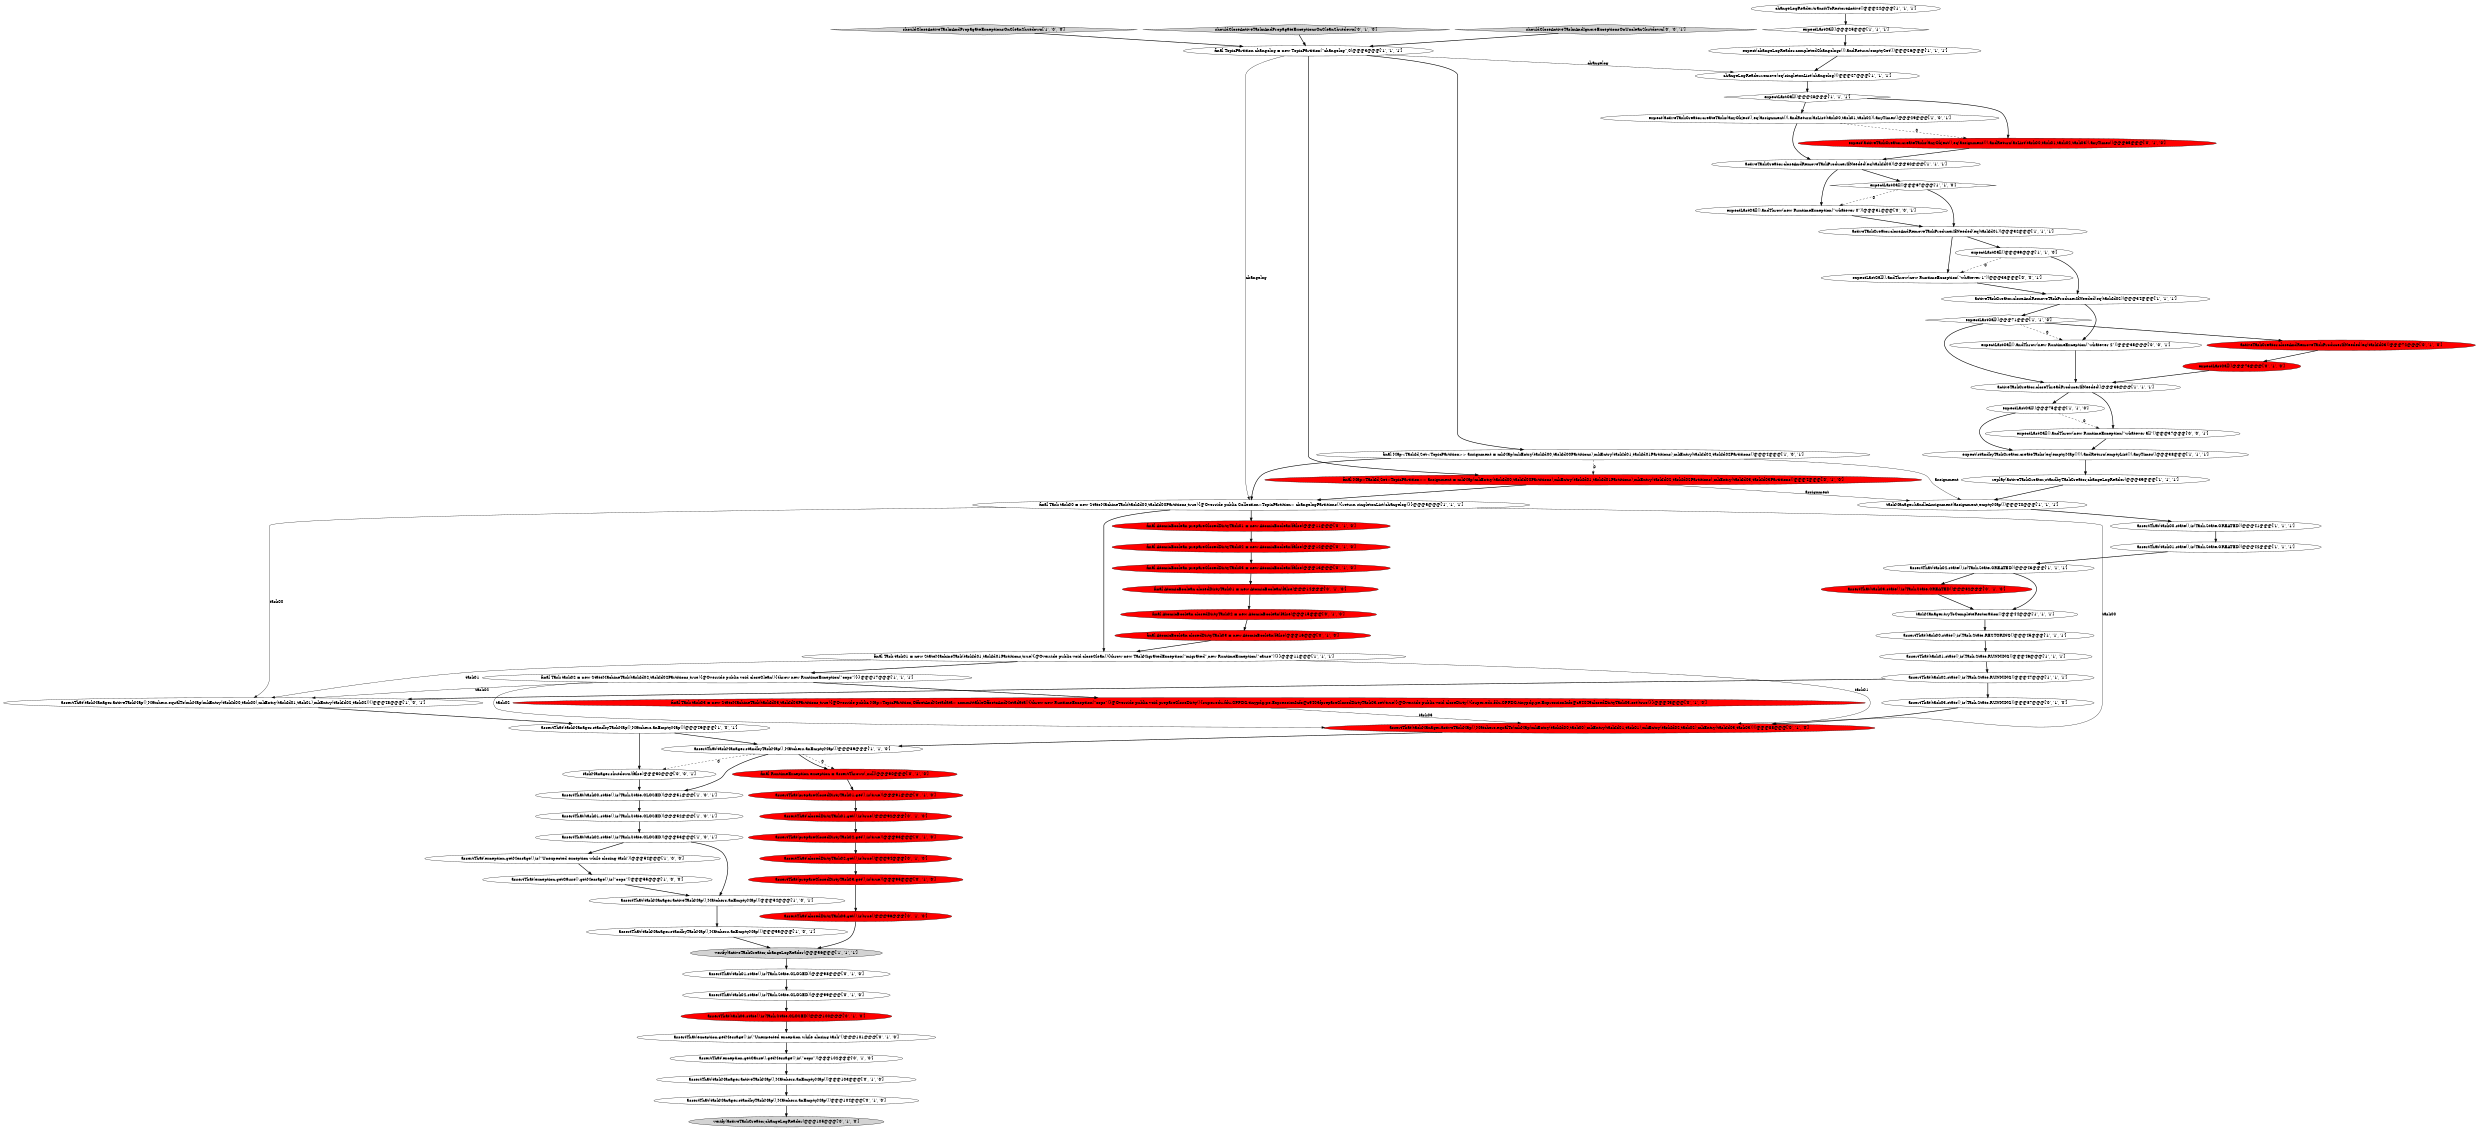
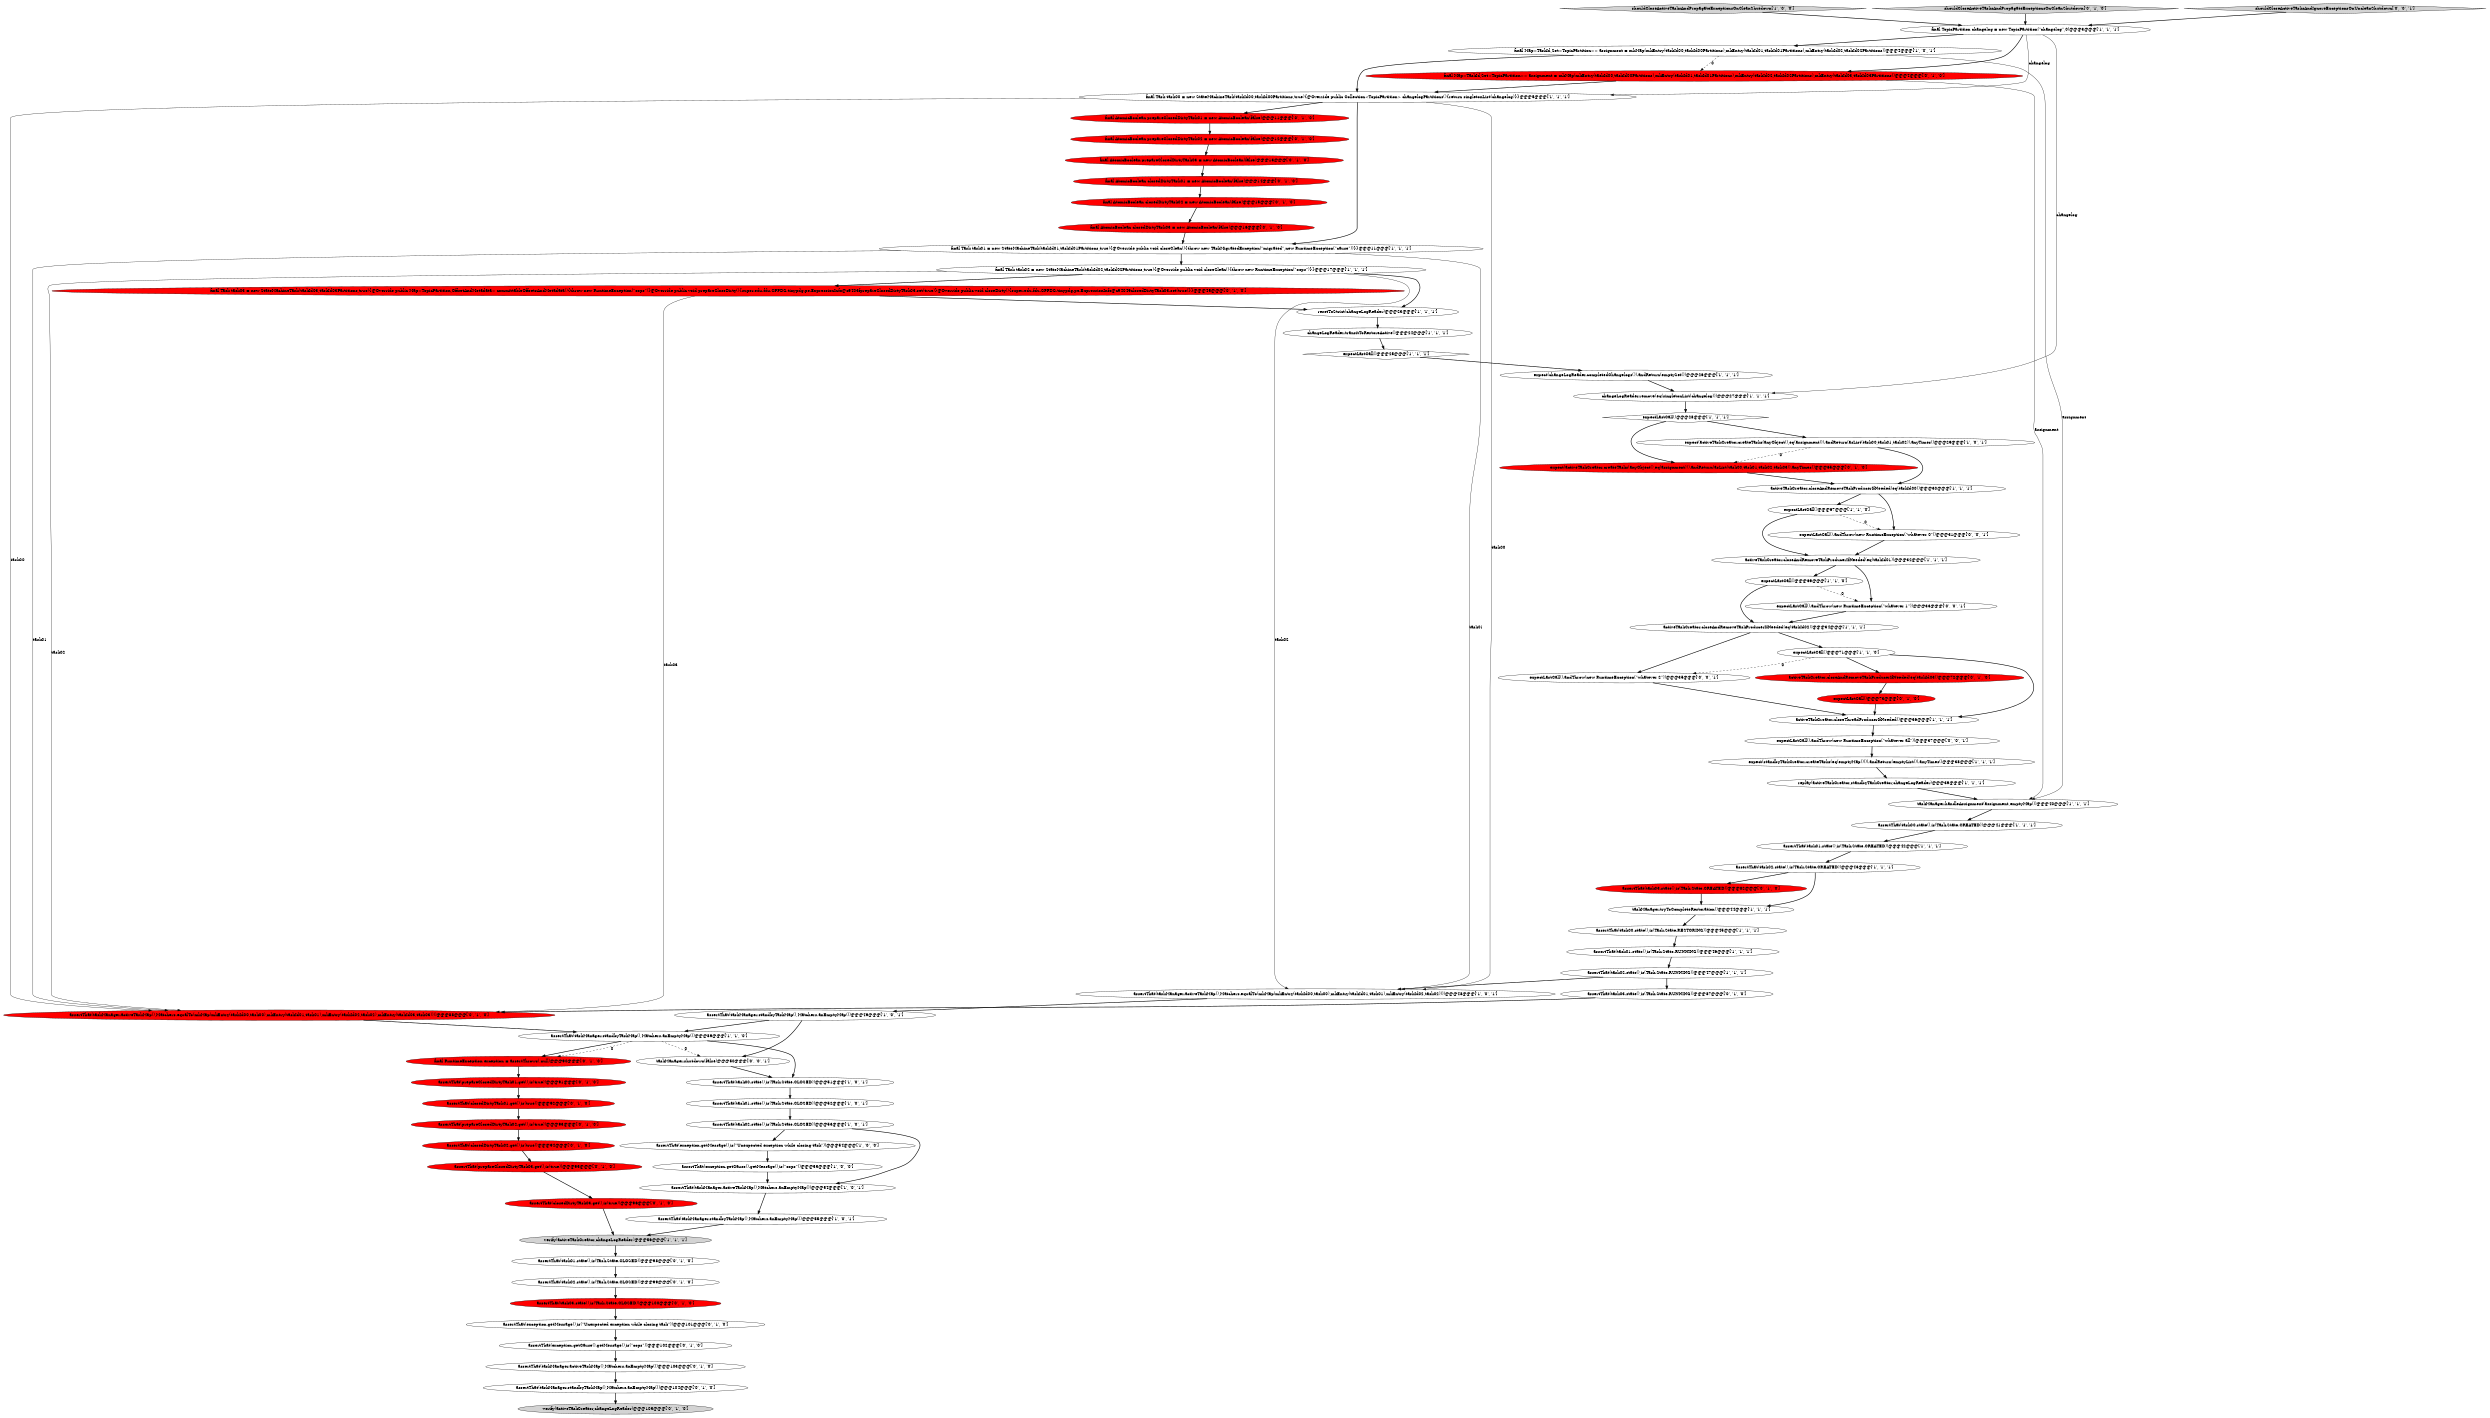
(1913, 185) -> (1827, 510)
none -> (1378, 312)
(2009, 320) -> (1836, 653)
(2046, 408) -> none
